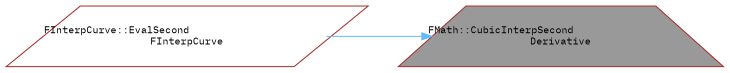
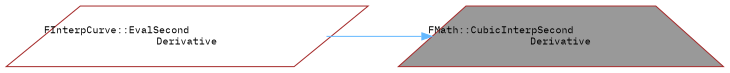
(187, 36) -> (187, 36)
